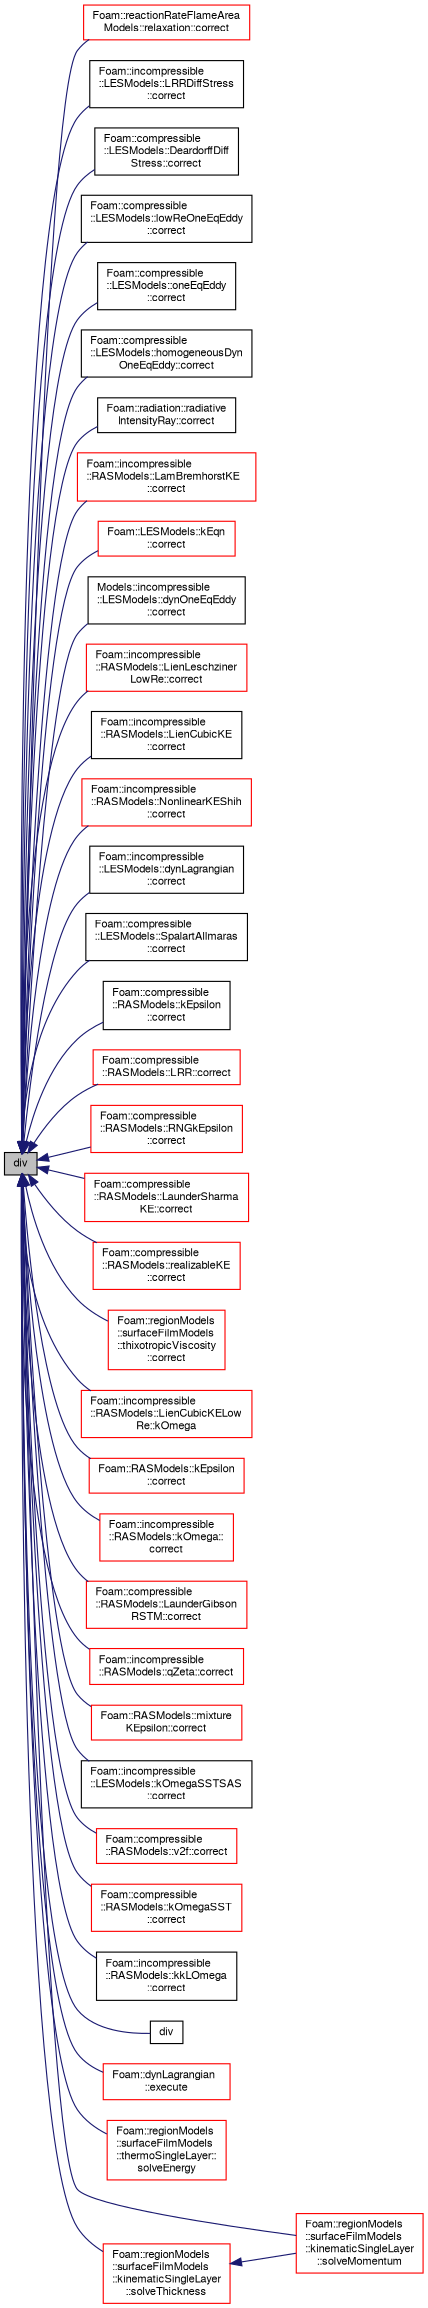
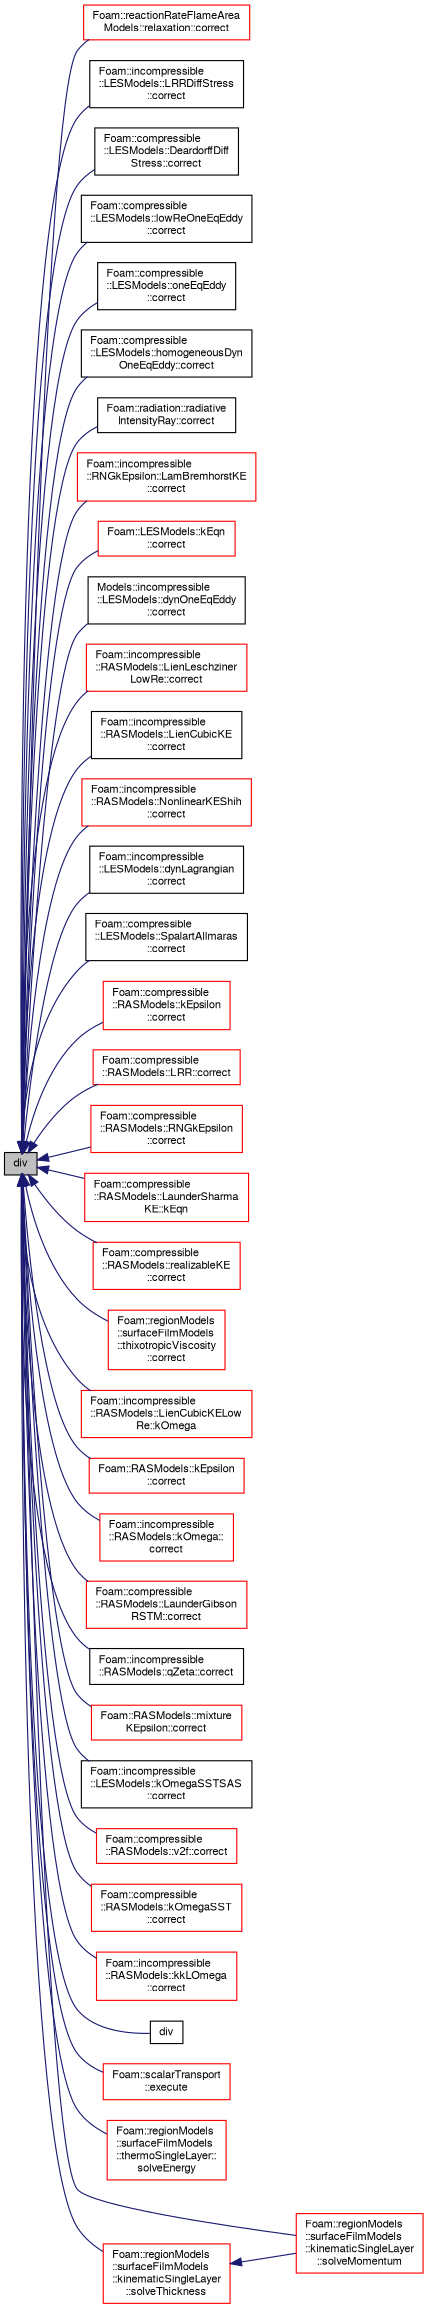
(167, 477) -> (167, 477)
(167, 1006) -> (167, 1006)
(167, 1197) -> (167, 1197)
(167, 1666) -> (167, 1666)
(167, 1976) -> (167, 1976)
(167, 2082) -> (167, 2082)
